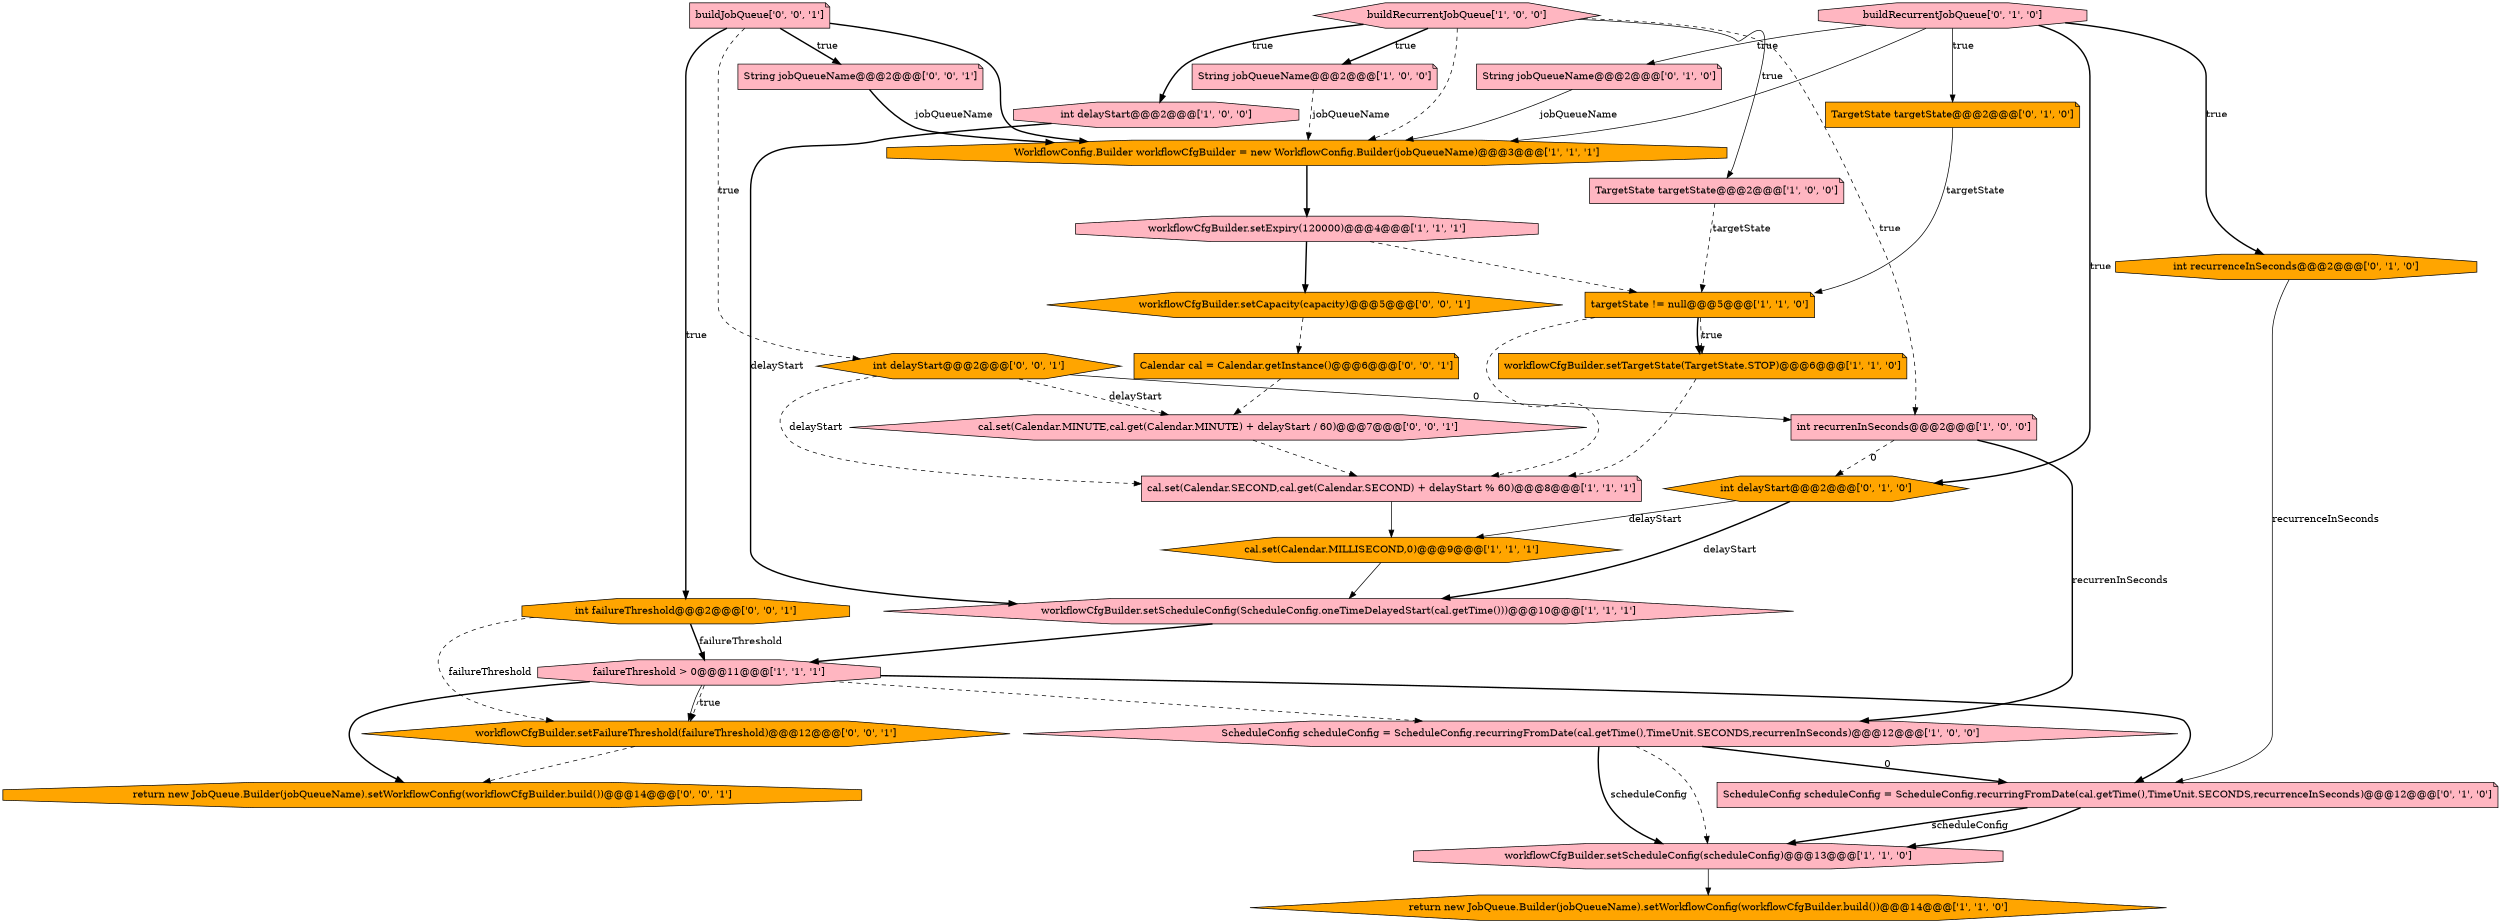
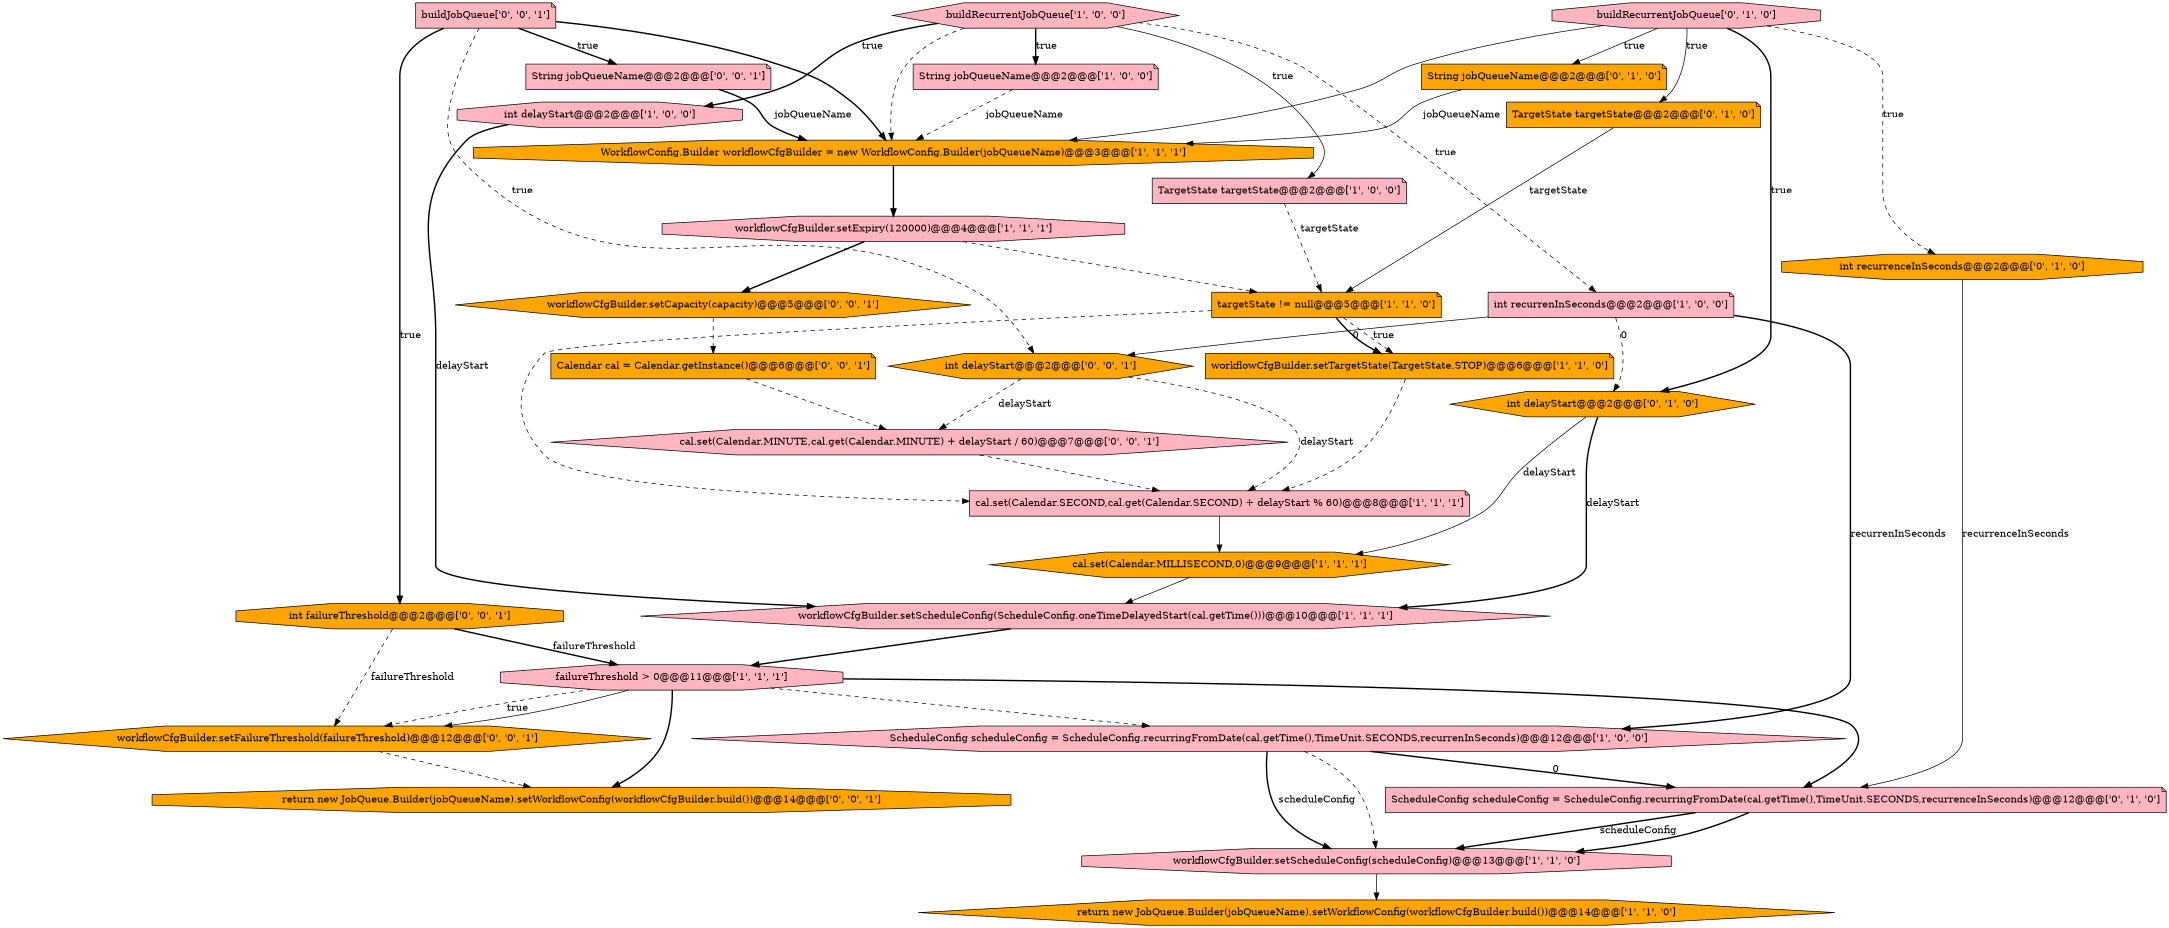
(1599, 77) -> (1544, 77)
(2206, 96) -> (1883, 107)
(1427, 398) -> (1311, 335)
